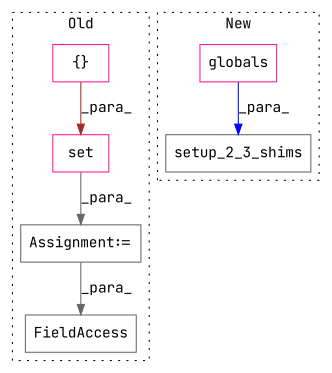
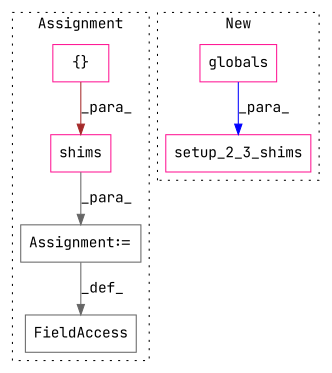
(81, 24) -> (81, 24)
(81, 153) -> (81, 153)
(238, 153) -> (238, 153)
(107, 289) -> (103, 289)
